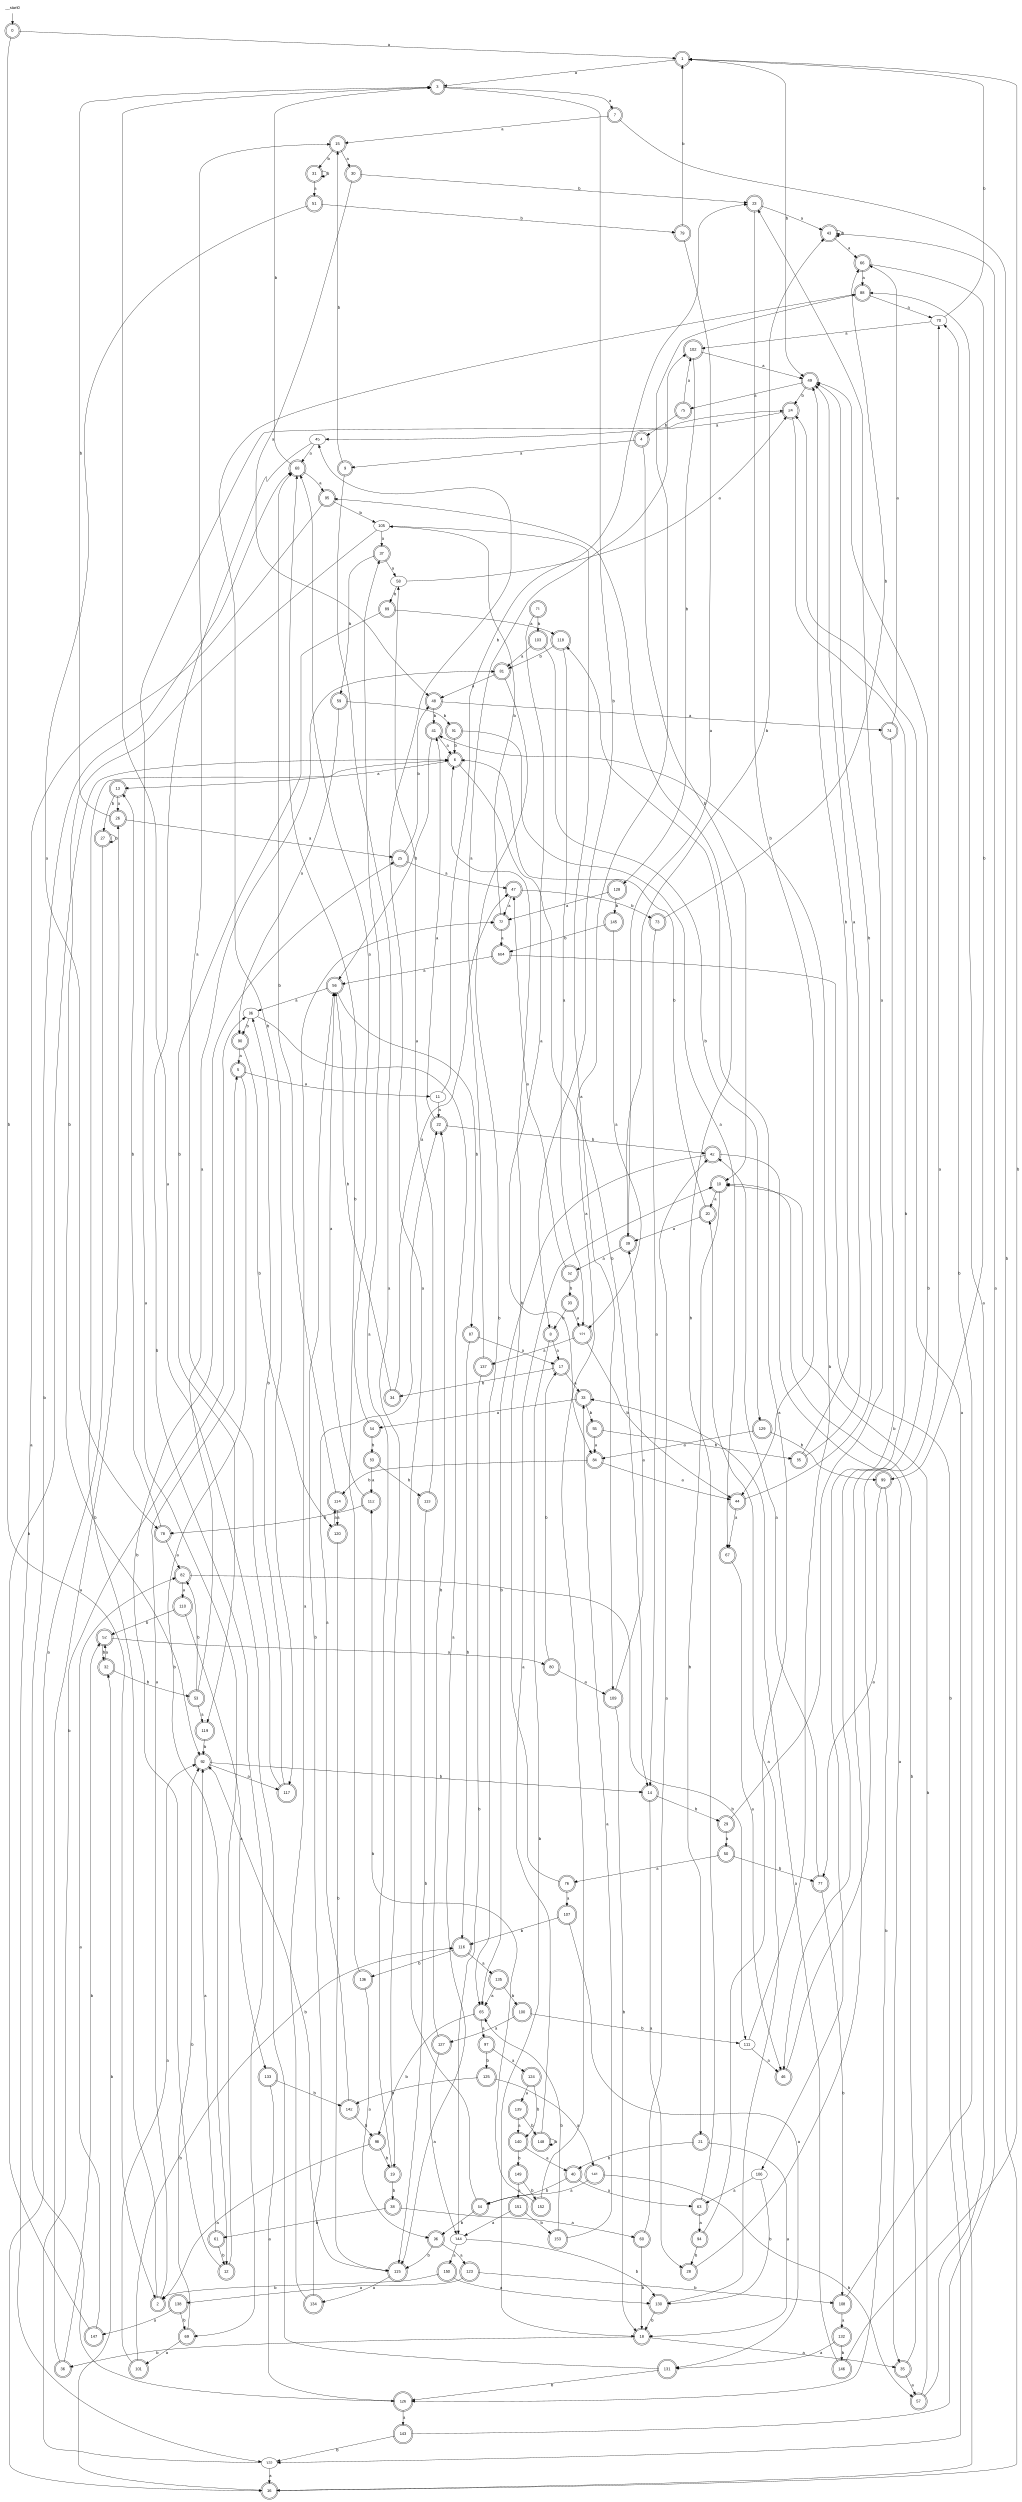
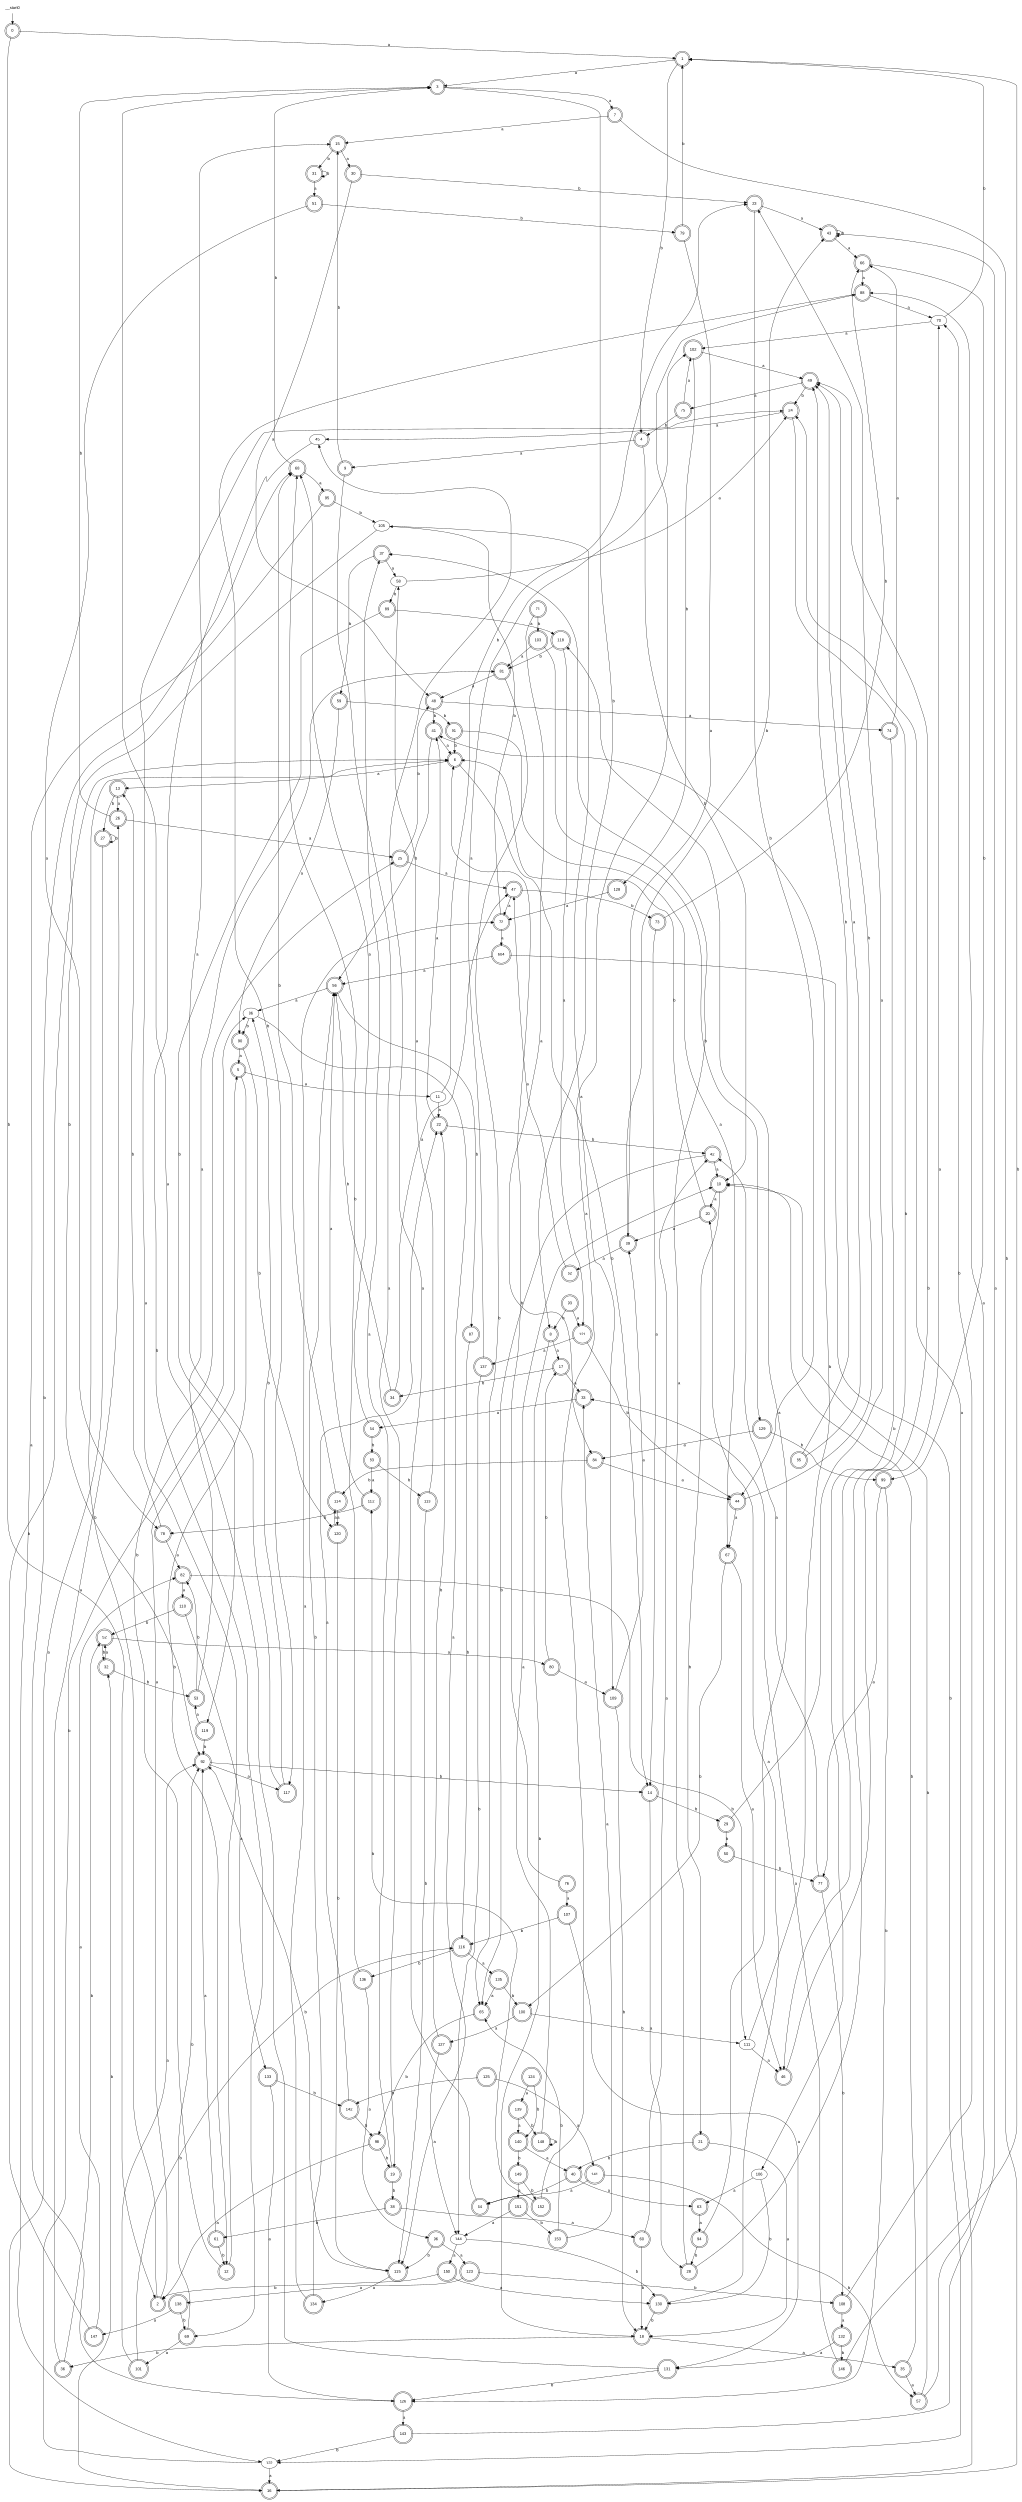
(786, 181) -> (660, 246)
(309, 452) -> none
(382, 537) -> (678, 1317)
(614, 922) -> none
(691, 1225) -> none
(570, 1287) -> none
(515, 1350) -> none
(595, 1429) -> none
(899, 1705) -> (715, 1168)
(200, 1712) -> (196, 1717)
none -> (699, 1817)
(648, 1868) -> none
(486, 2045) -> none
(461, 2221) -> none
